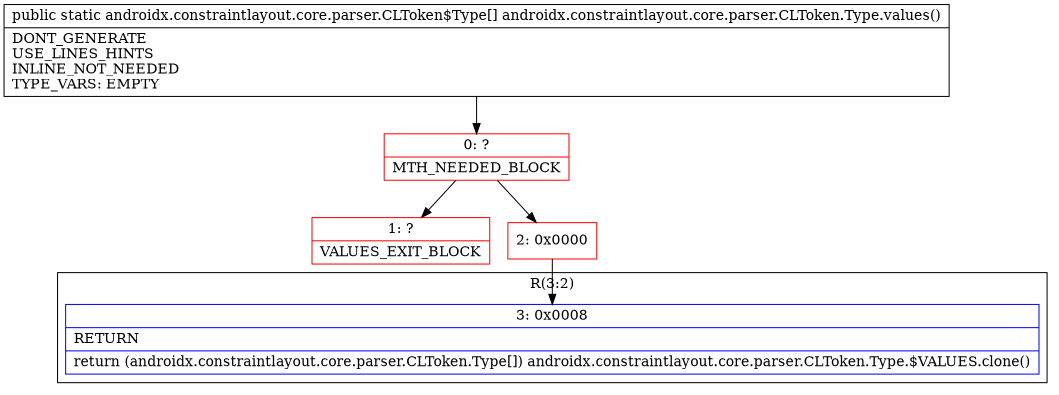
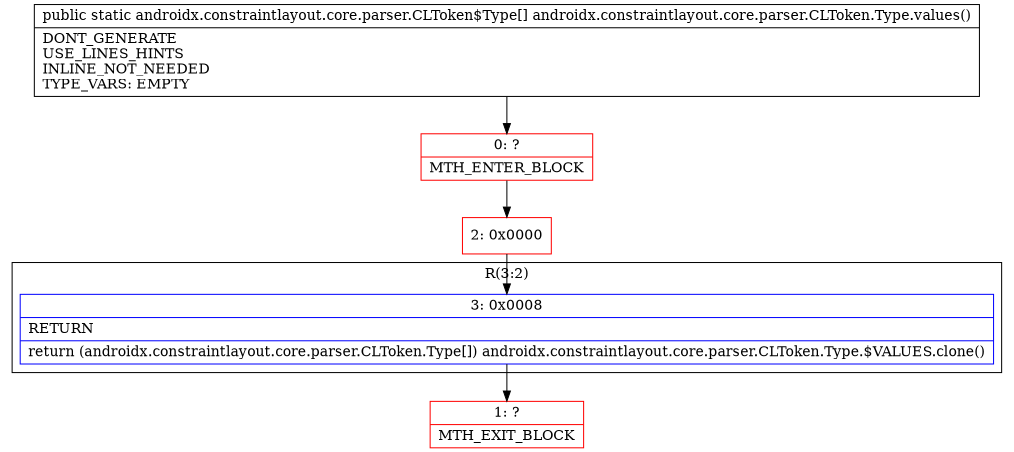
(477, 168) -> (507, 168)
(442, 195) -> (507, 379)
(401, 252) -> (507, 436)
